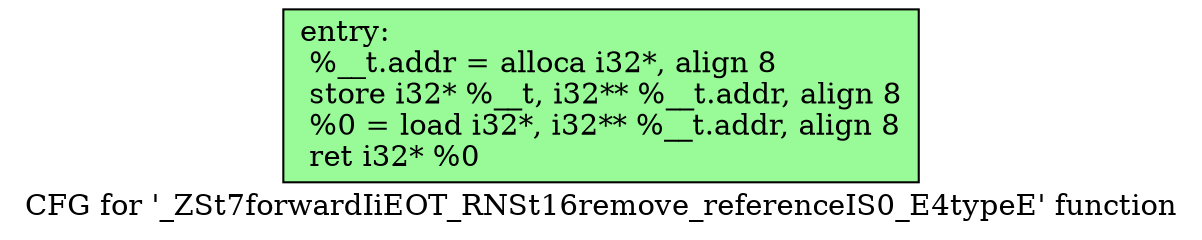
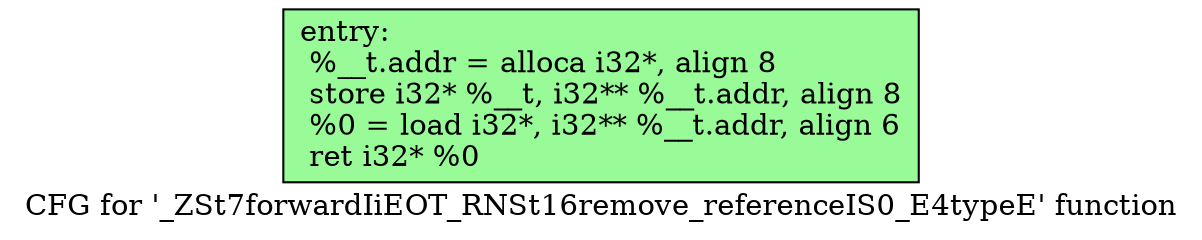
(601, 126) -> (601, 126)
